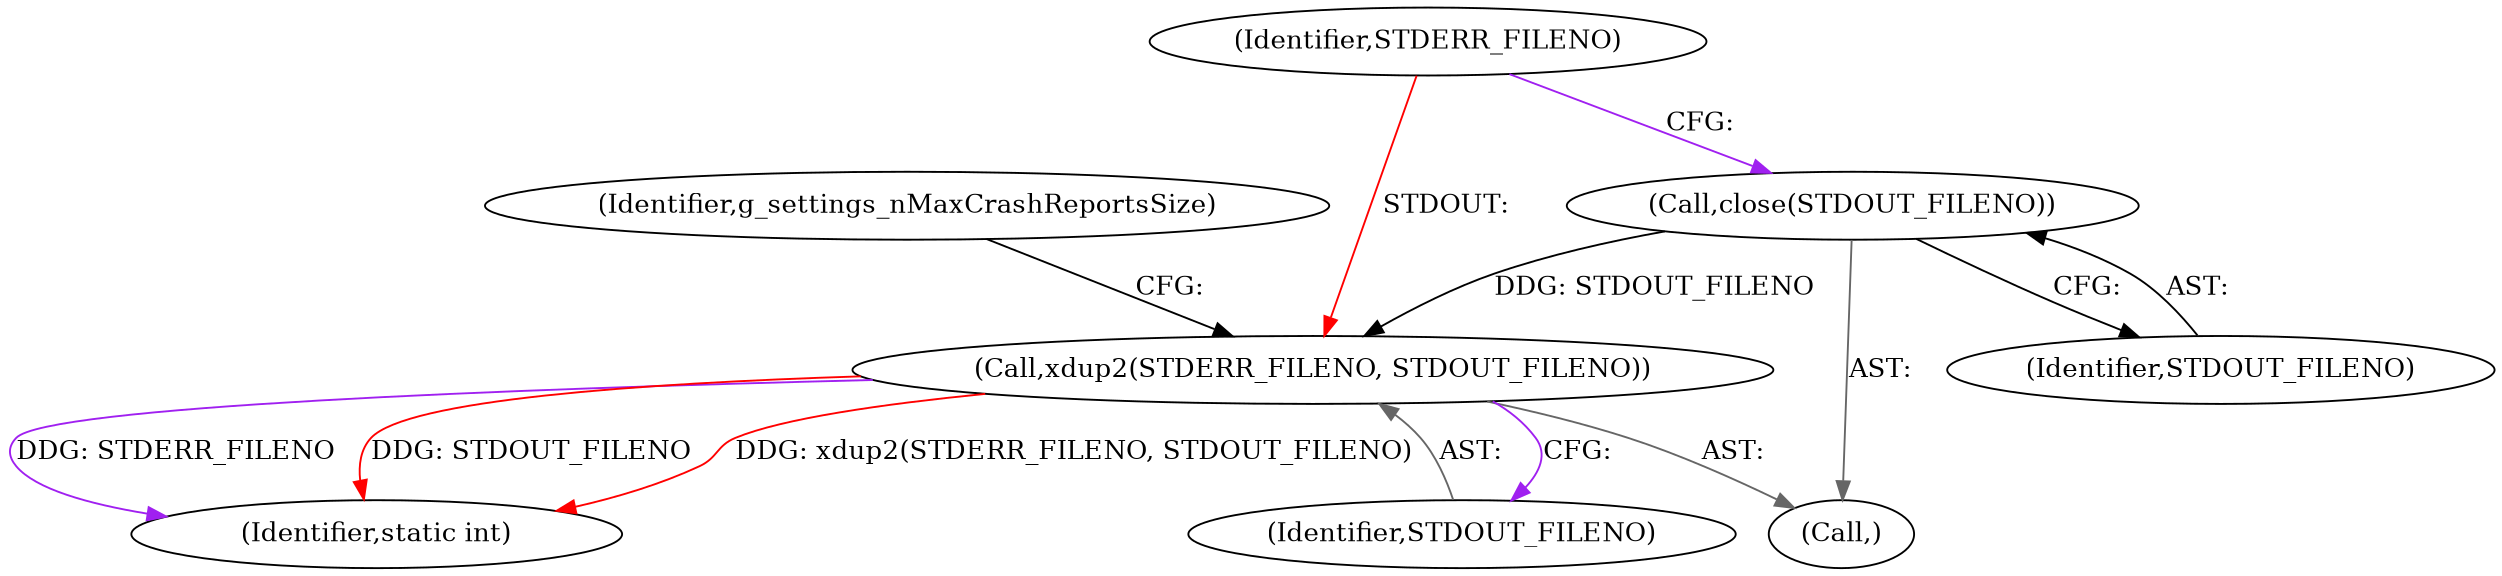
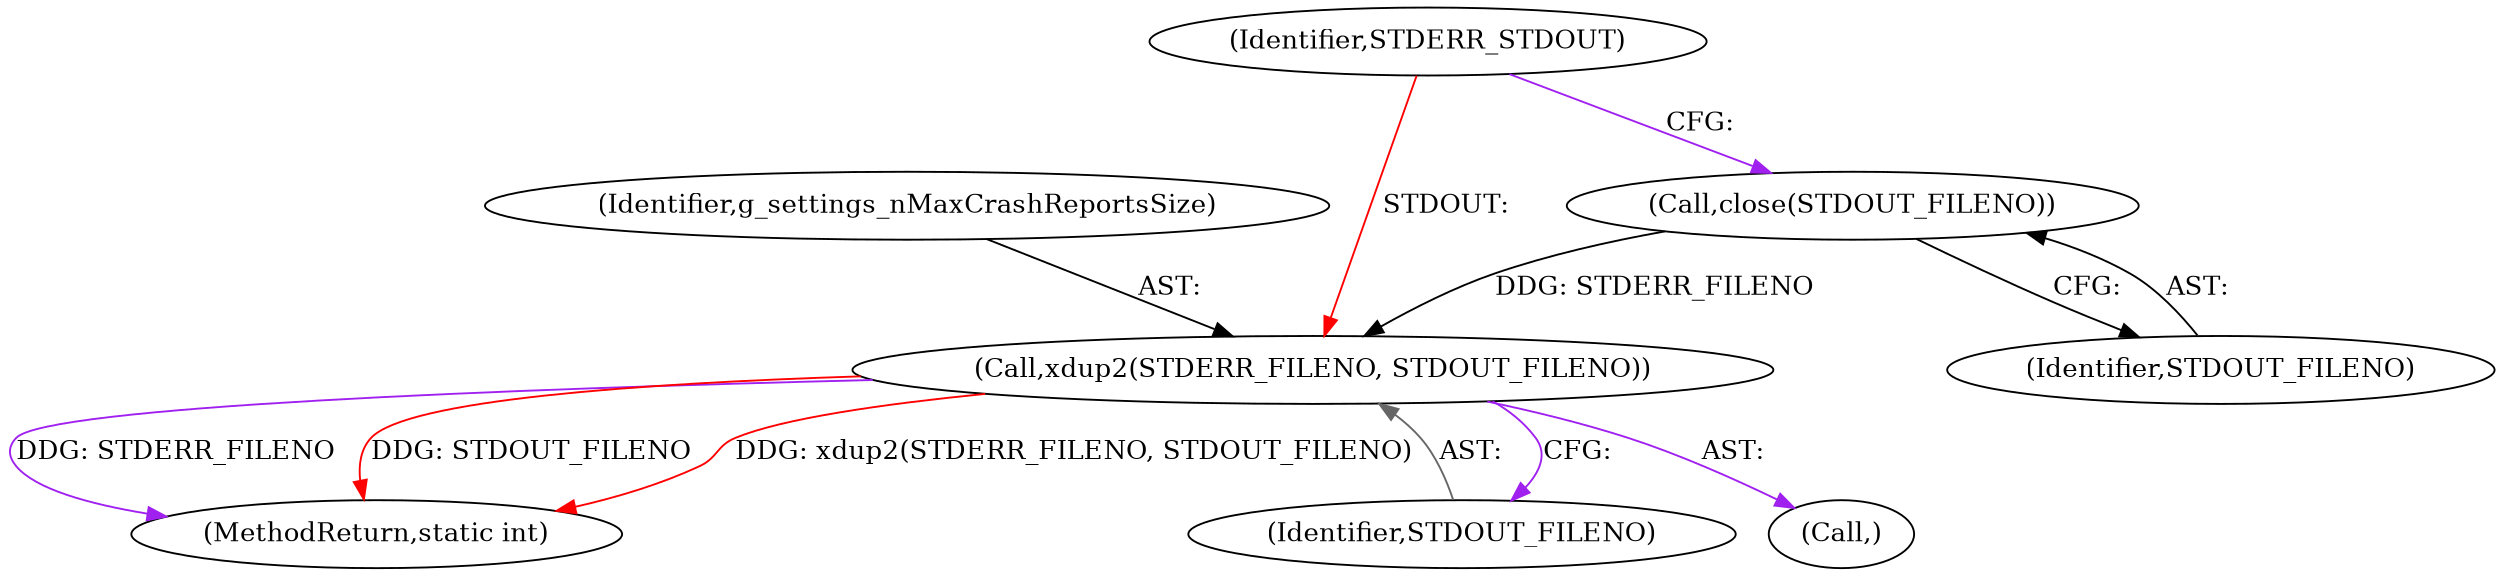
(1428, 42) -> (1428, 42)
(1174, 288) -> (1174, 288)
(1655, 288) -> (1655, 288)
(1847, 360) -> none
(1635, 440) -> (1635, 440)
(377, 534) -> (377, 534)
